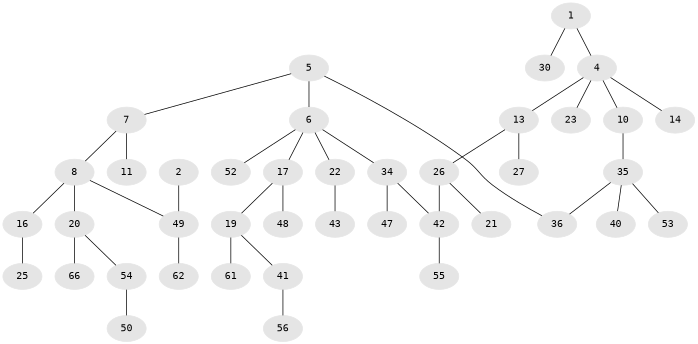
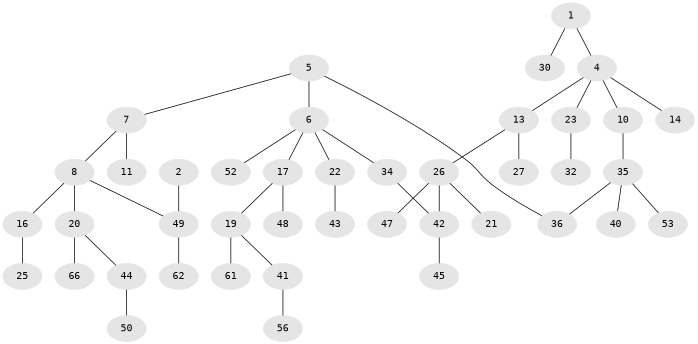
none -> (571, 172)
(387, 198) -> (416, 195)
(127, 276) -> (127, 276)
(439, 276) -> (439, 276)
